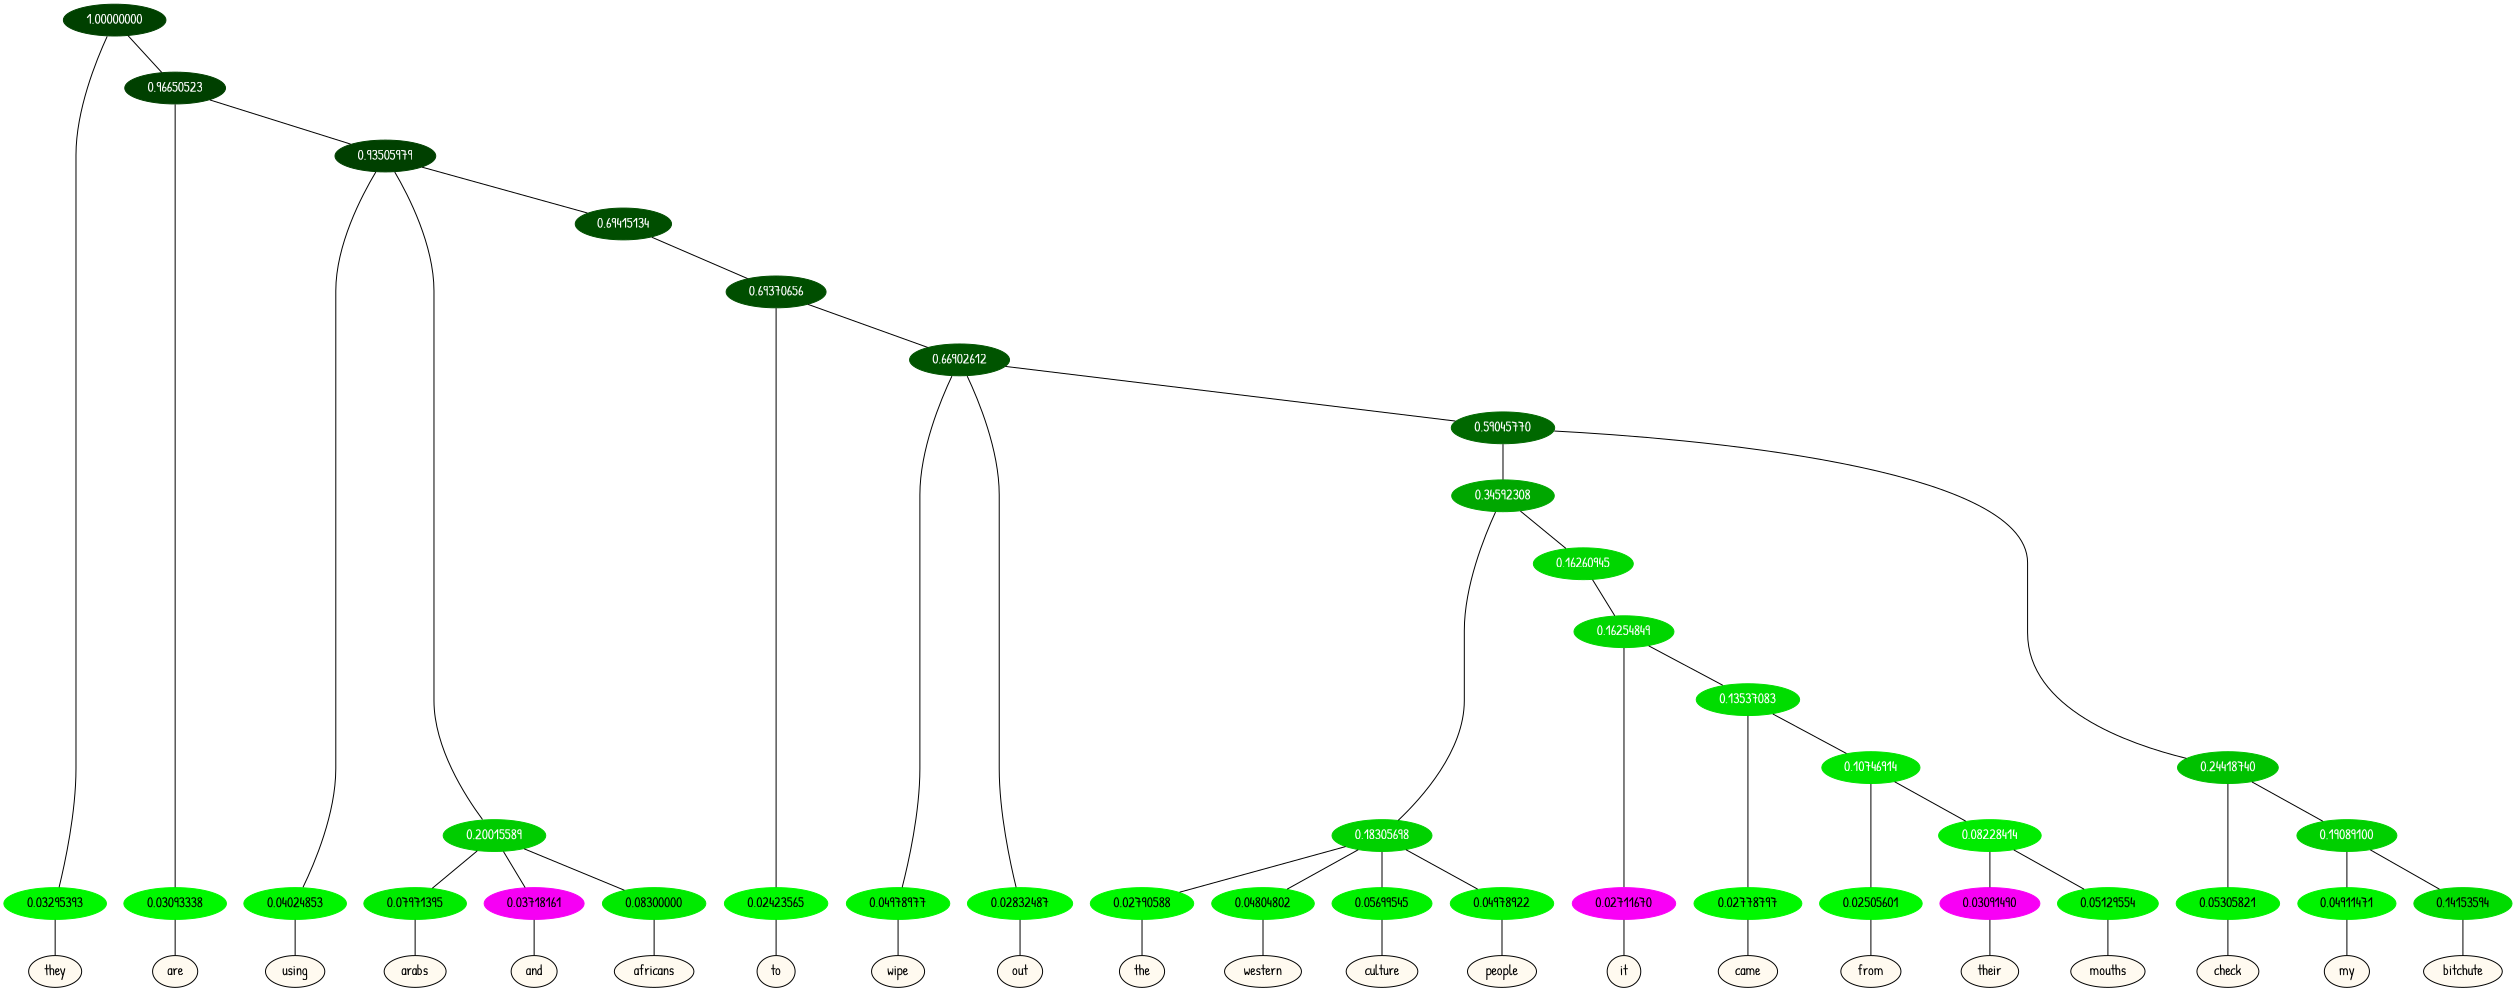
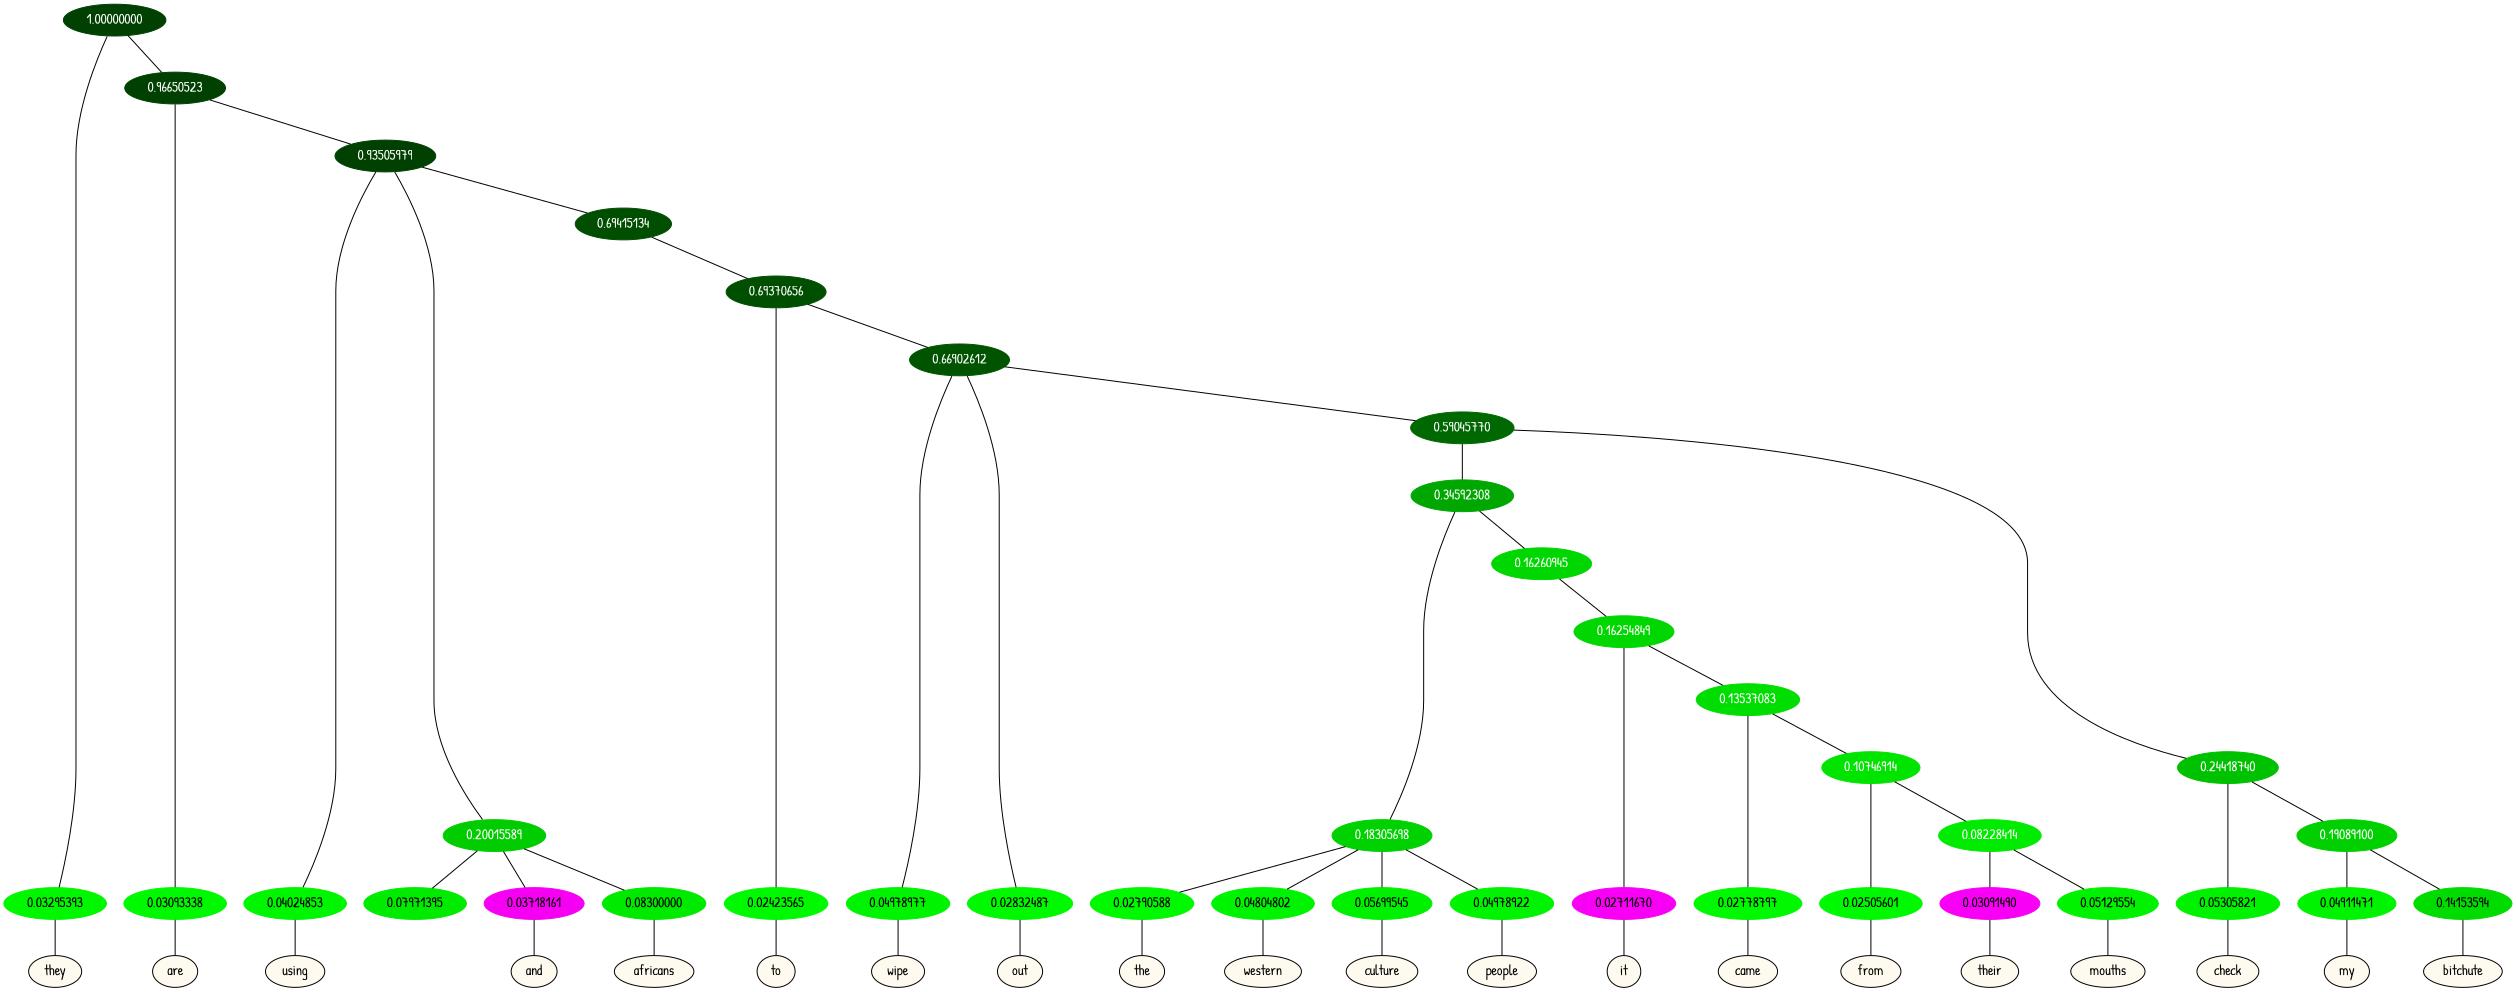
(415, 971) -> none
